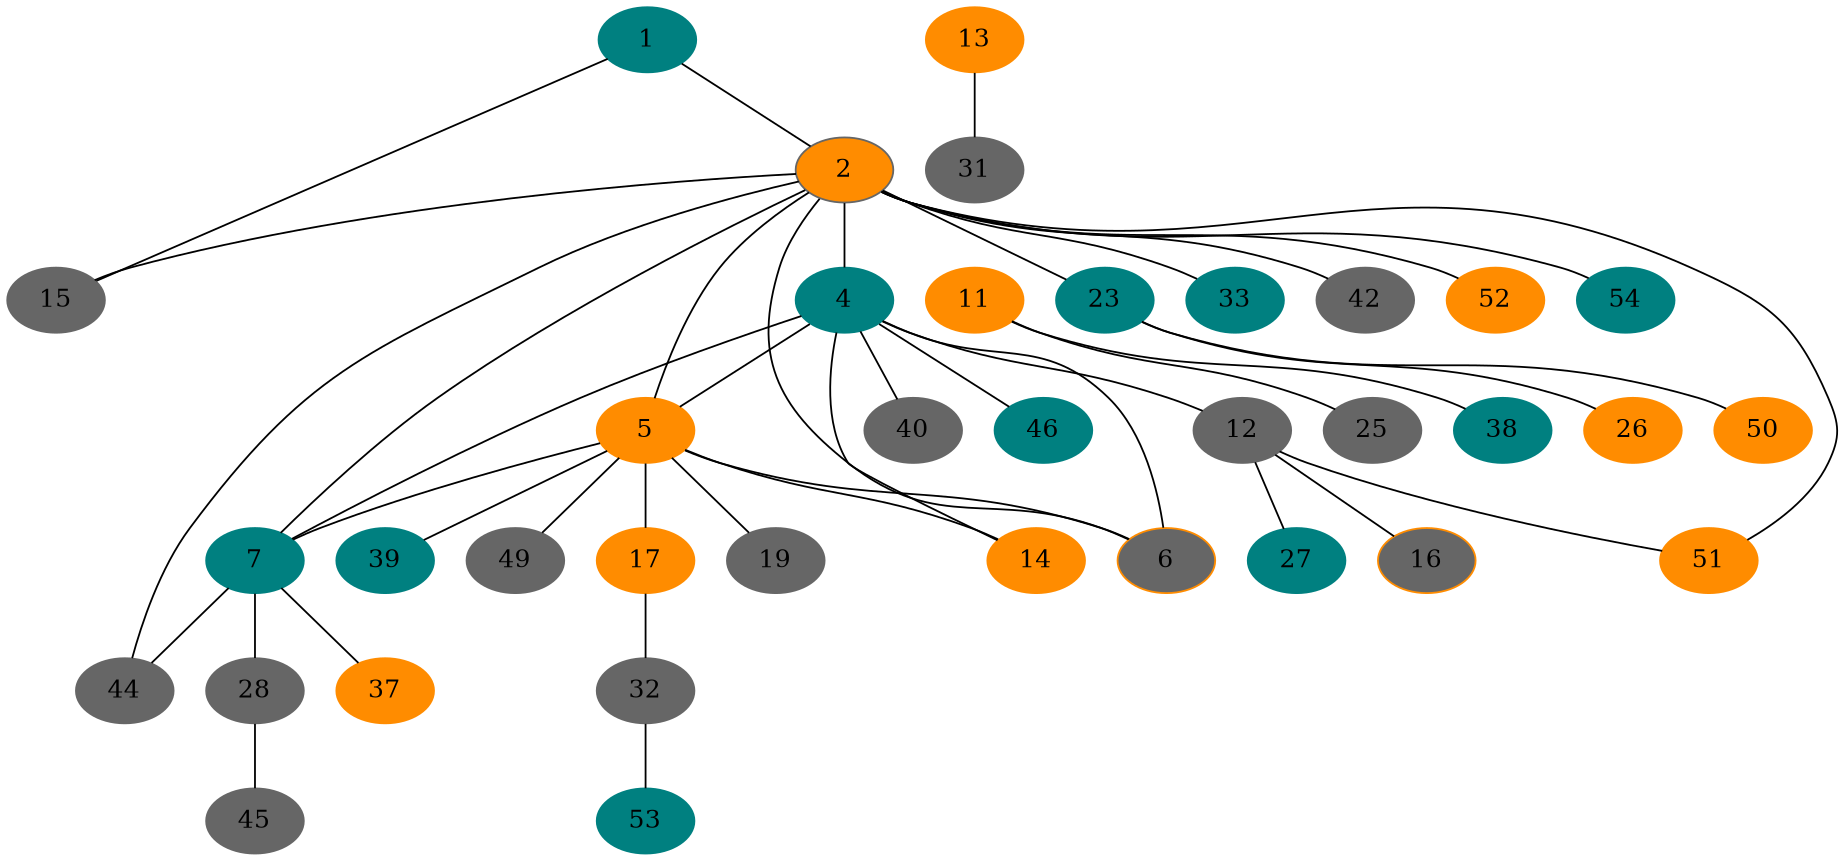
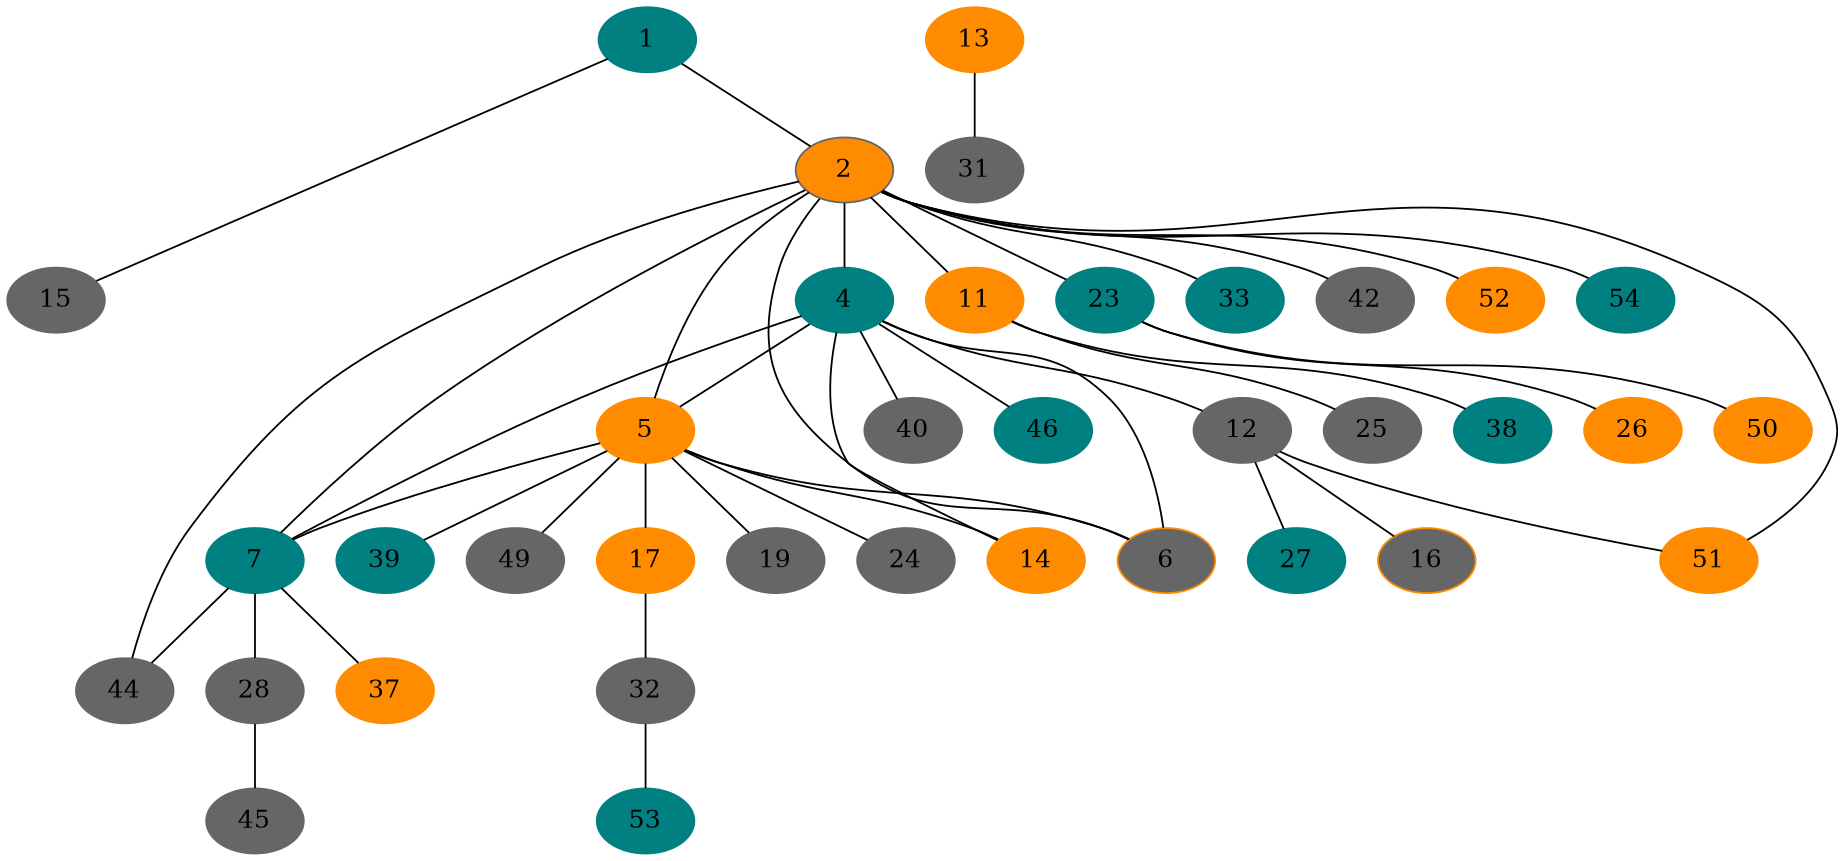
(442, 207) -> (909, 235)
none -> (906, 561)
